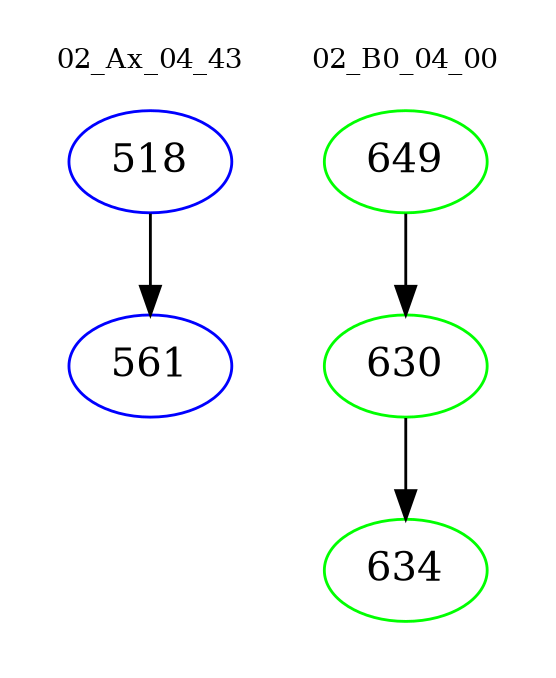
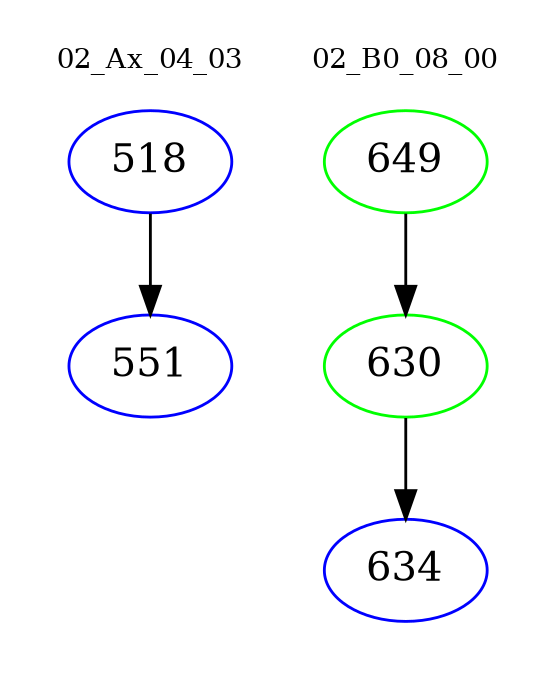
(150, 61) -> (150, 61)
(406, 61) -> (406, 61)
(150, 366) -> (150, 366)
(406, 570) -> (406, 570)
